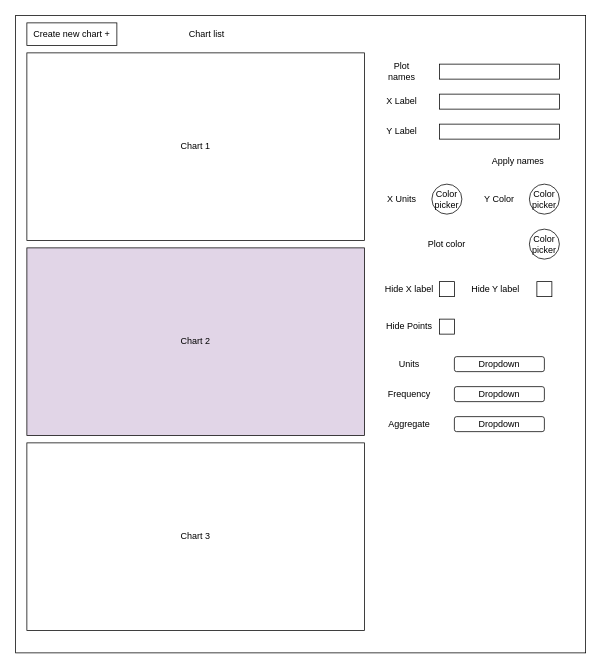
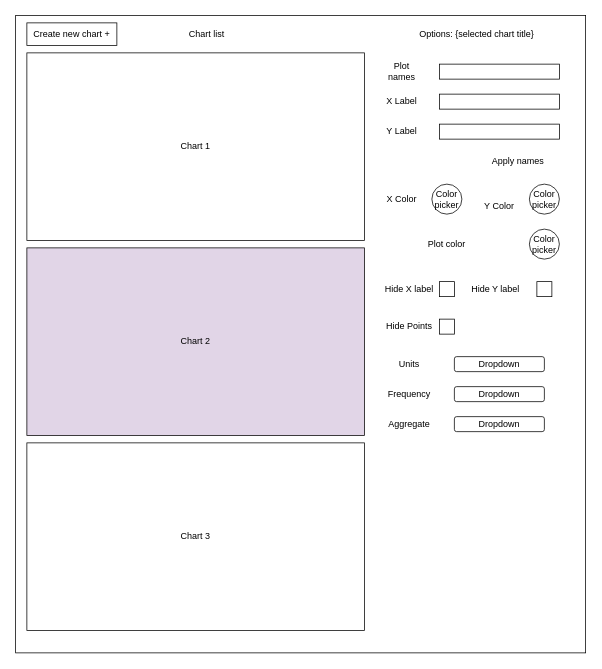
none -> (477, 34)
(402, 199) -> (402, 199)
(499, 199) -> (499, 207)
